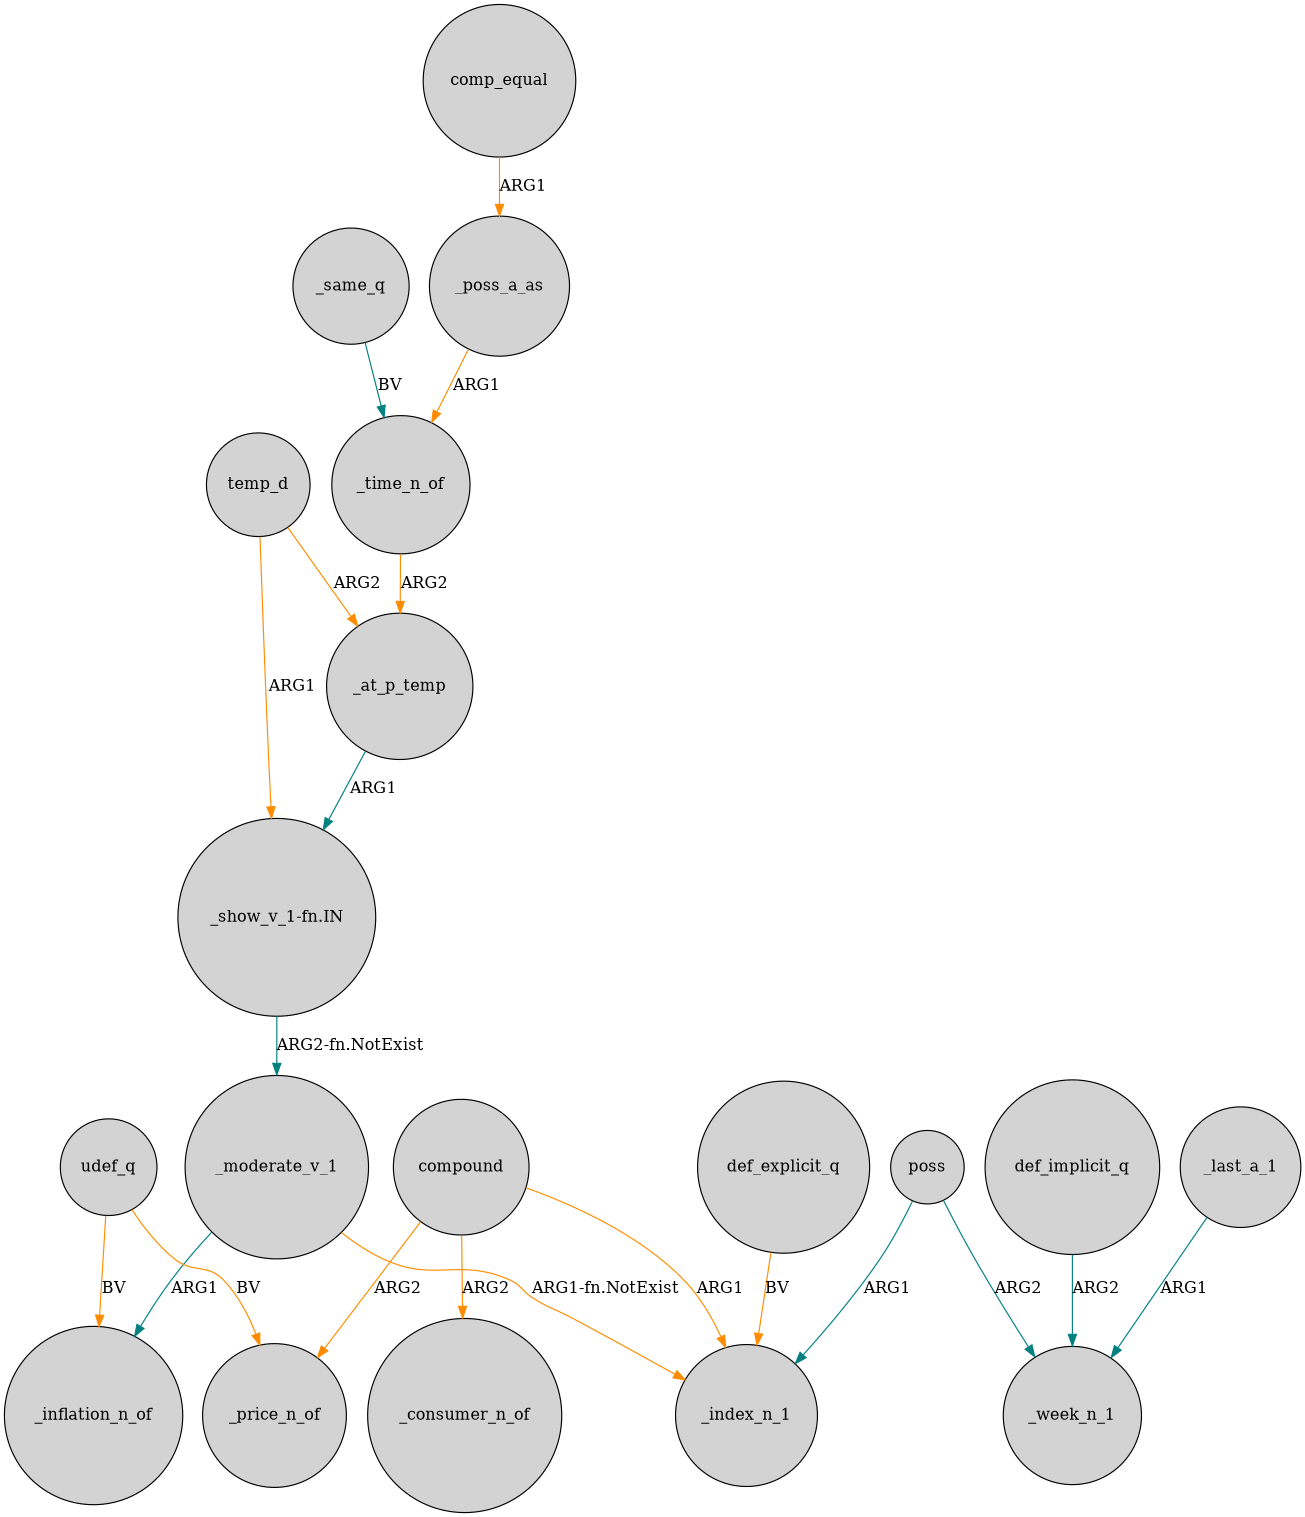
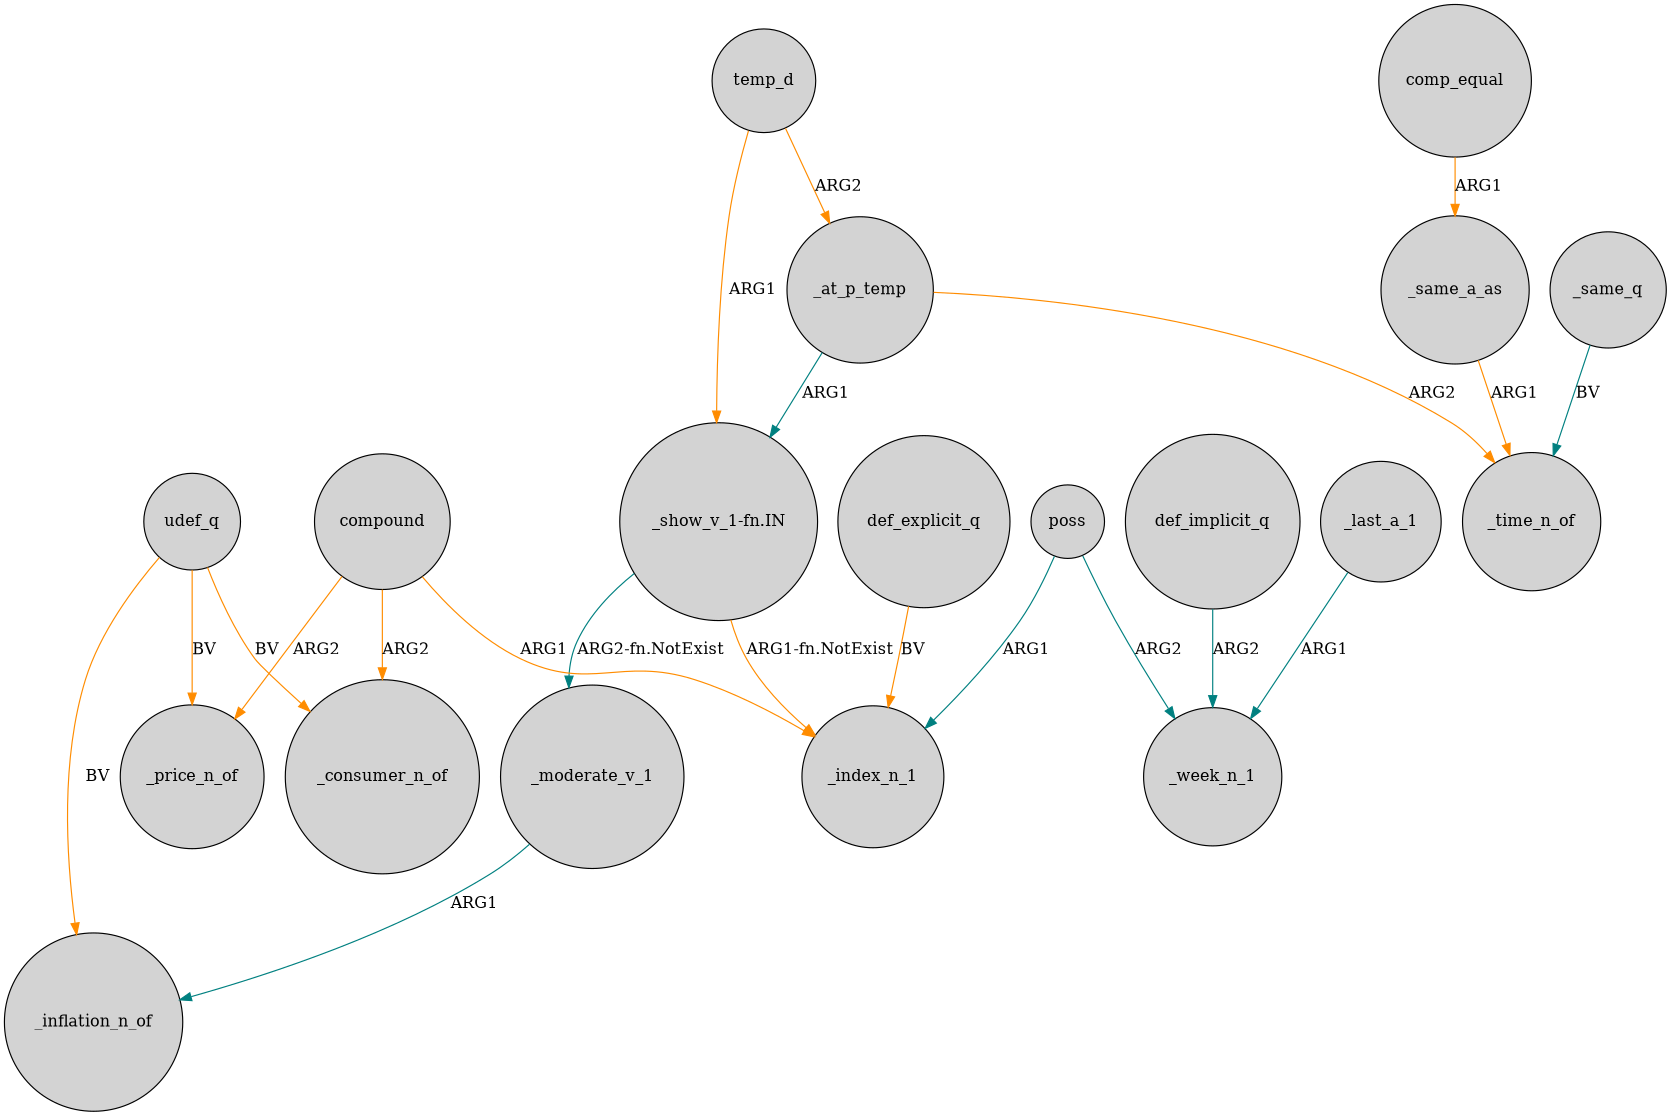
(499, 286) -> (1455, 290)
(400, 578) -> (1224, 333)
none -> (244, 643)
(515, 1283) -> (760, 679)
